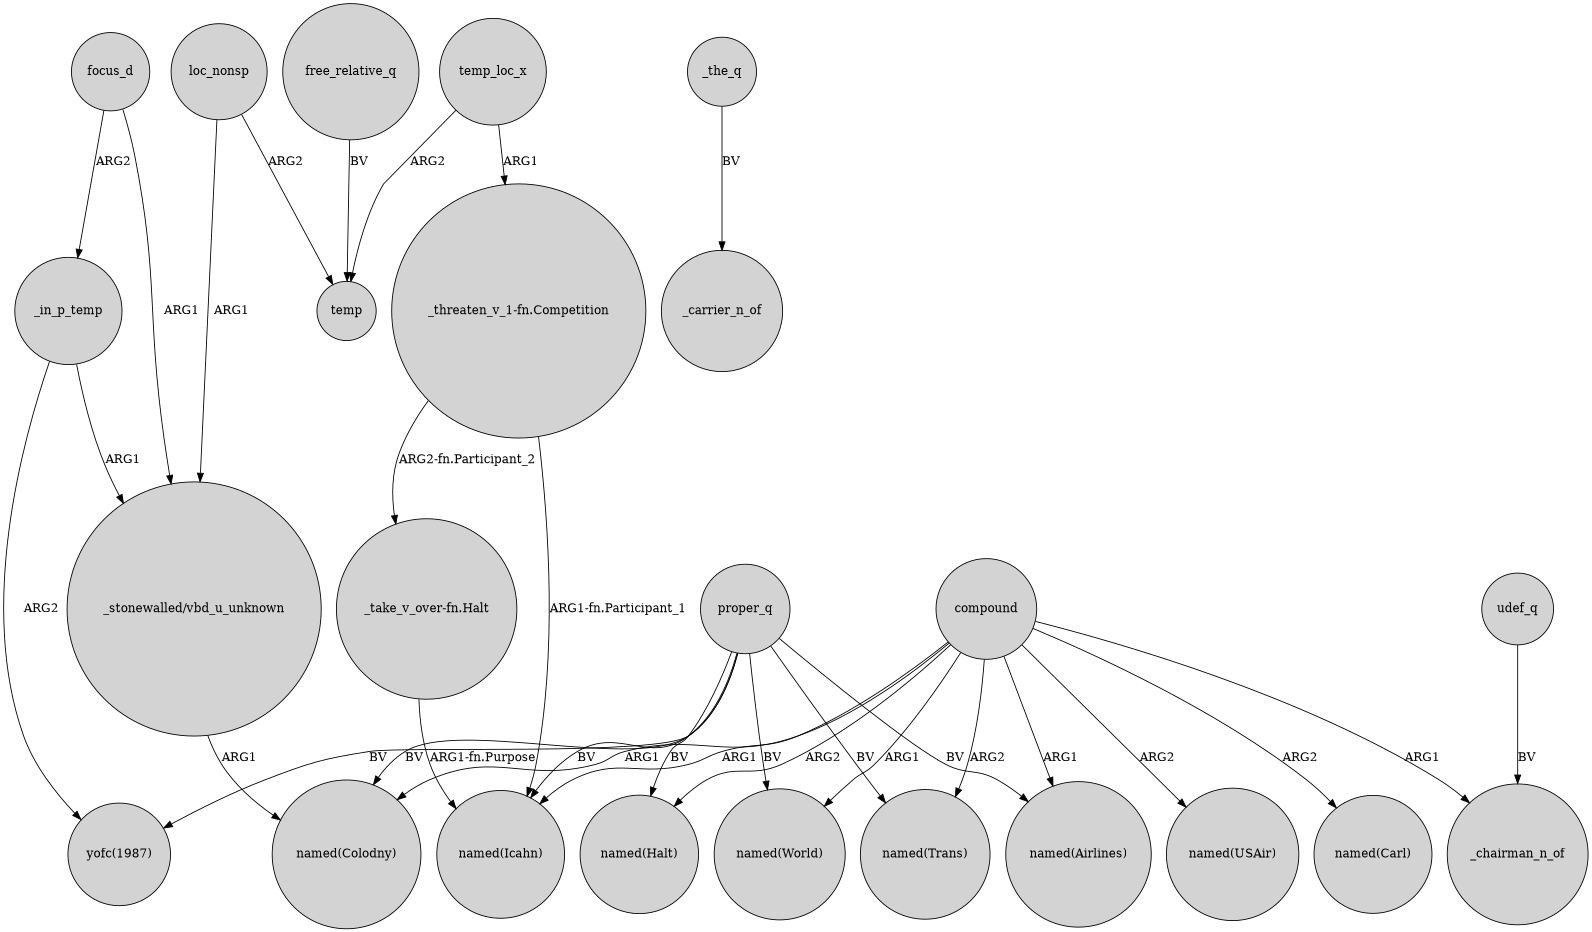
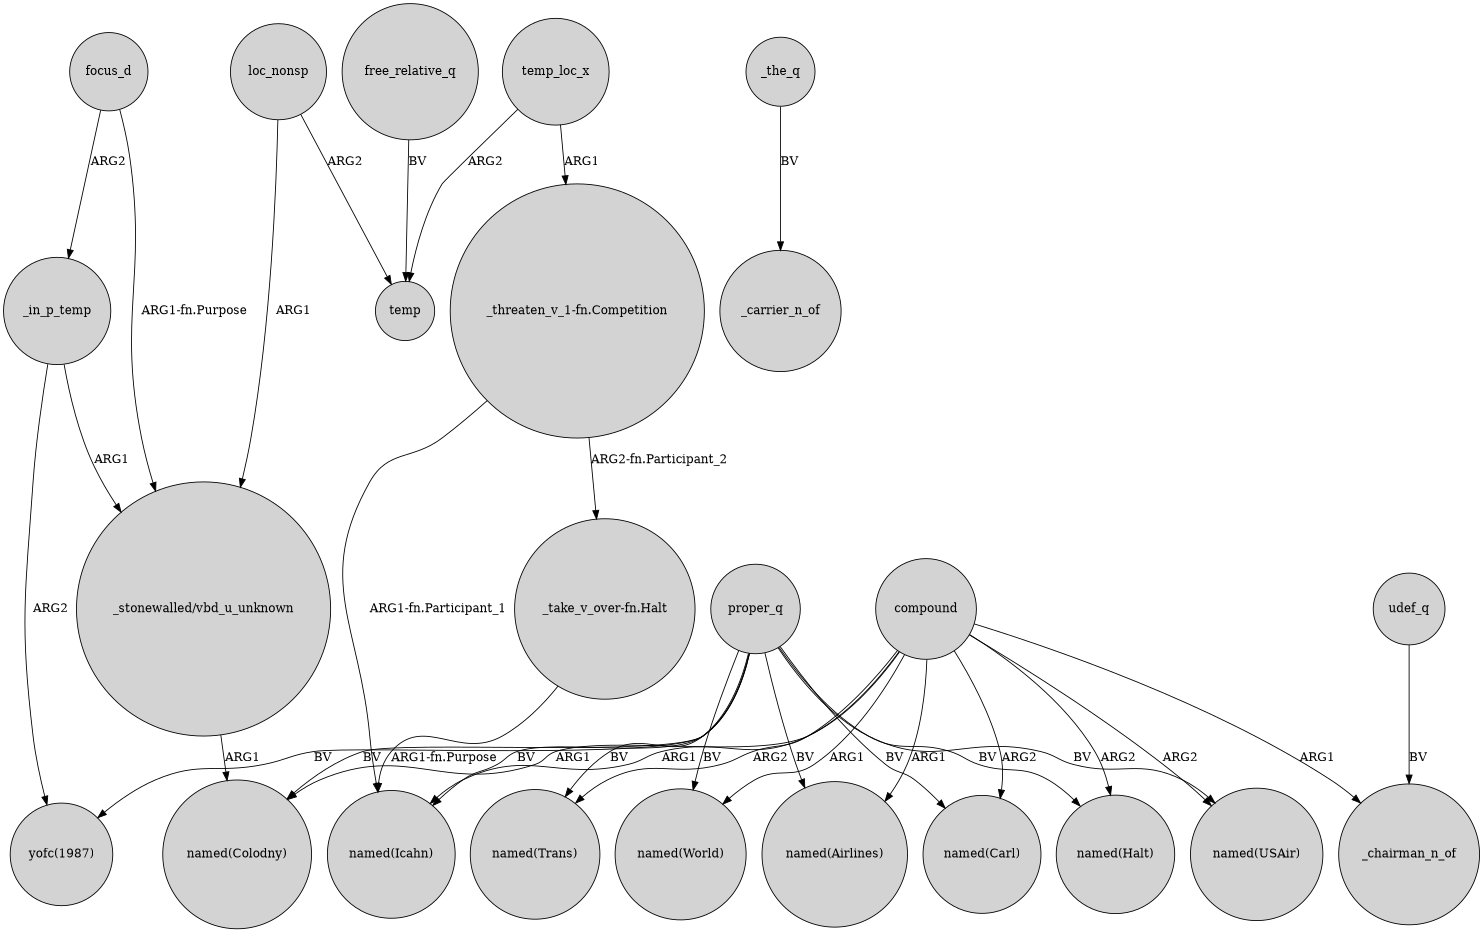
(182, 311) -> (195, 311)
none -> (855, 737)
none -> (979, 747)
